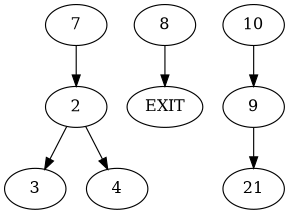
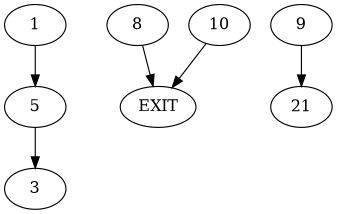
(76, 25) -> (35, 25)
(254, 60) -> (193, 61)
(76, 107) -> (35, 107)
(117, 189) -> none
